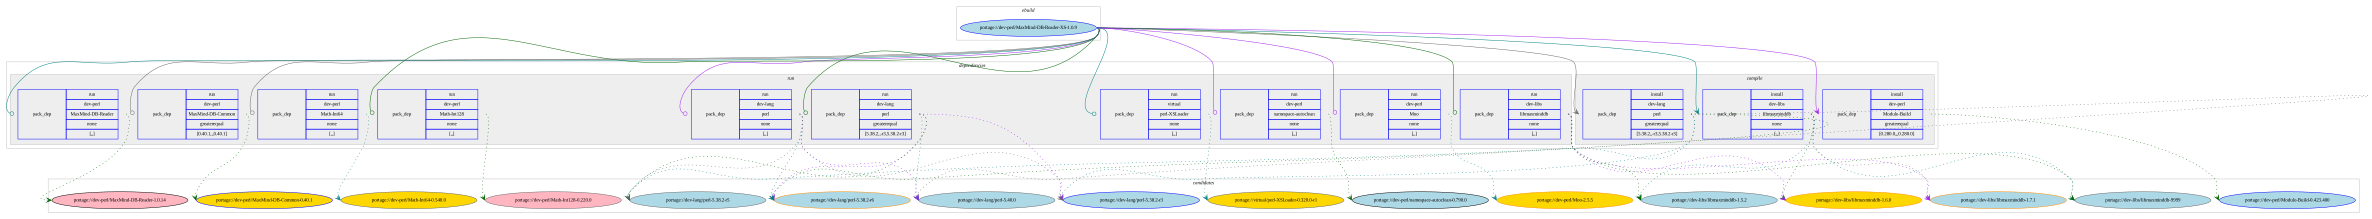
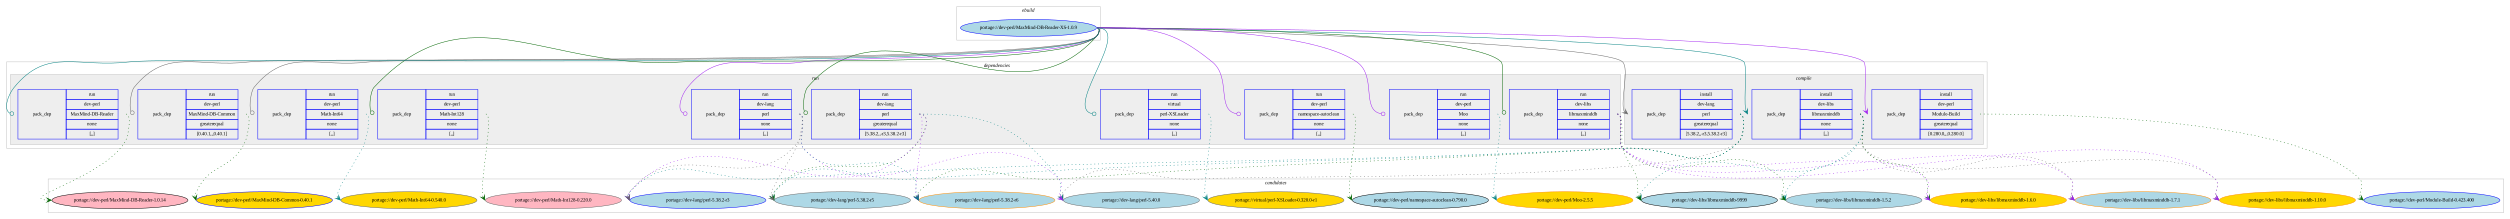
(2143, 200) -> (1709, 200)
none -> (2287, 200)
